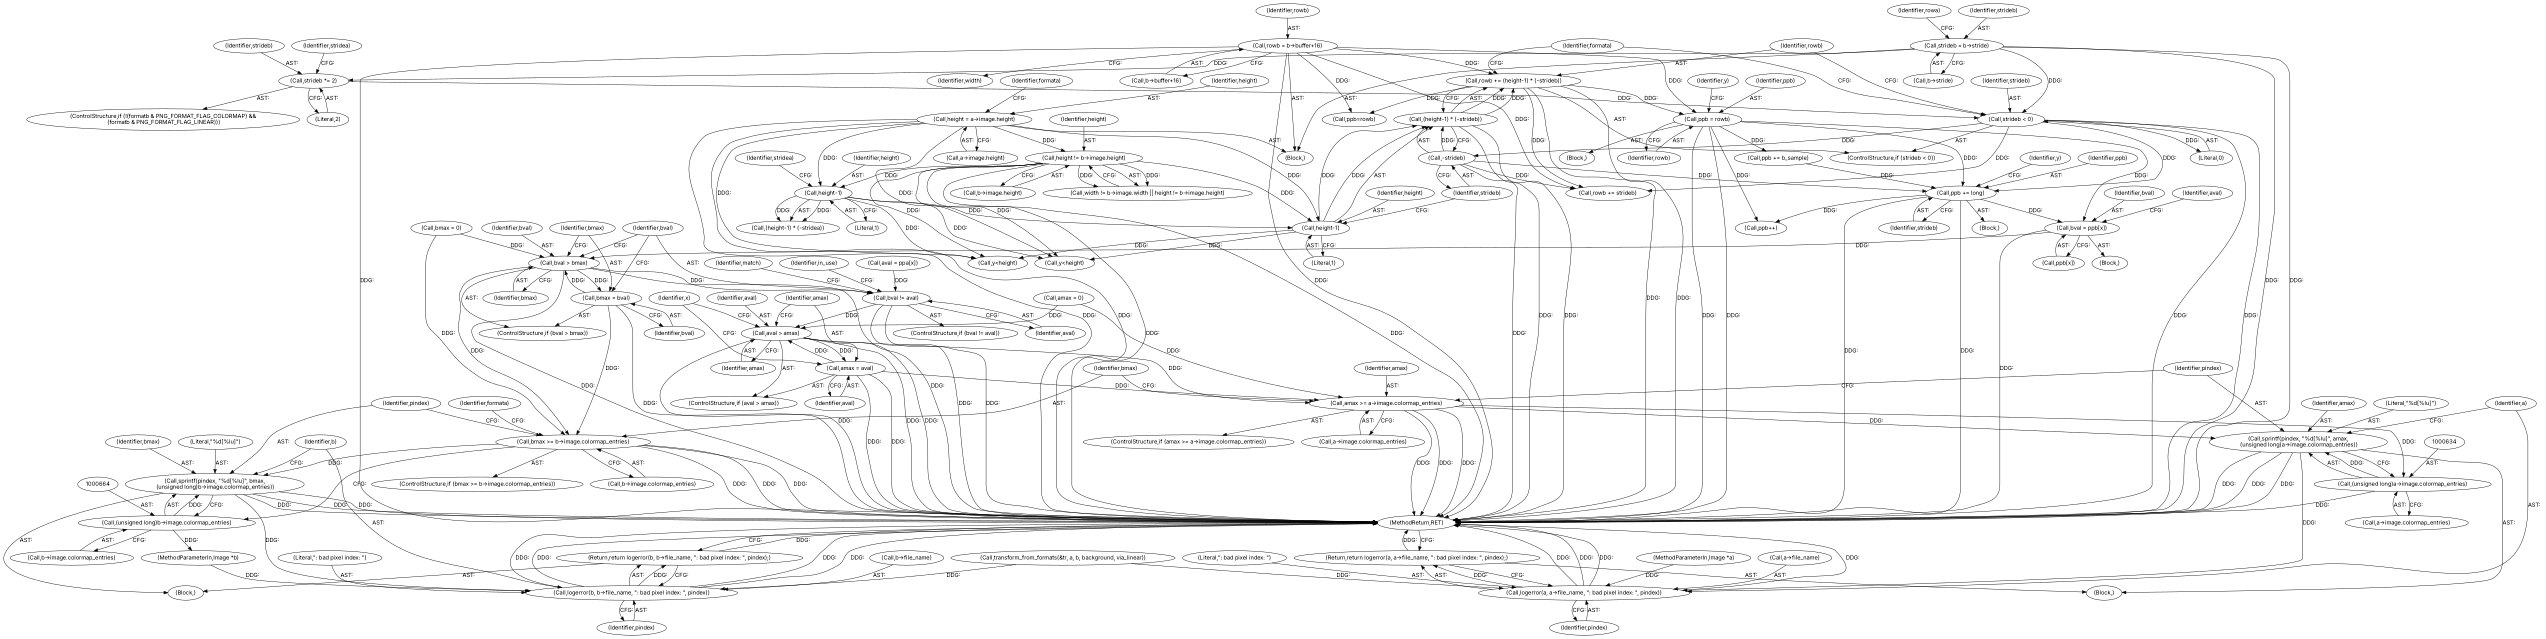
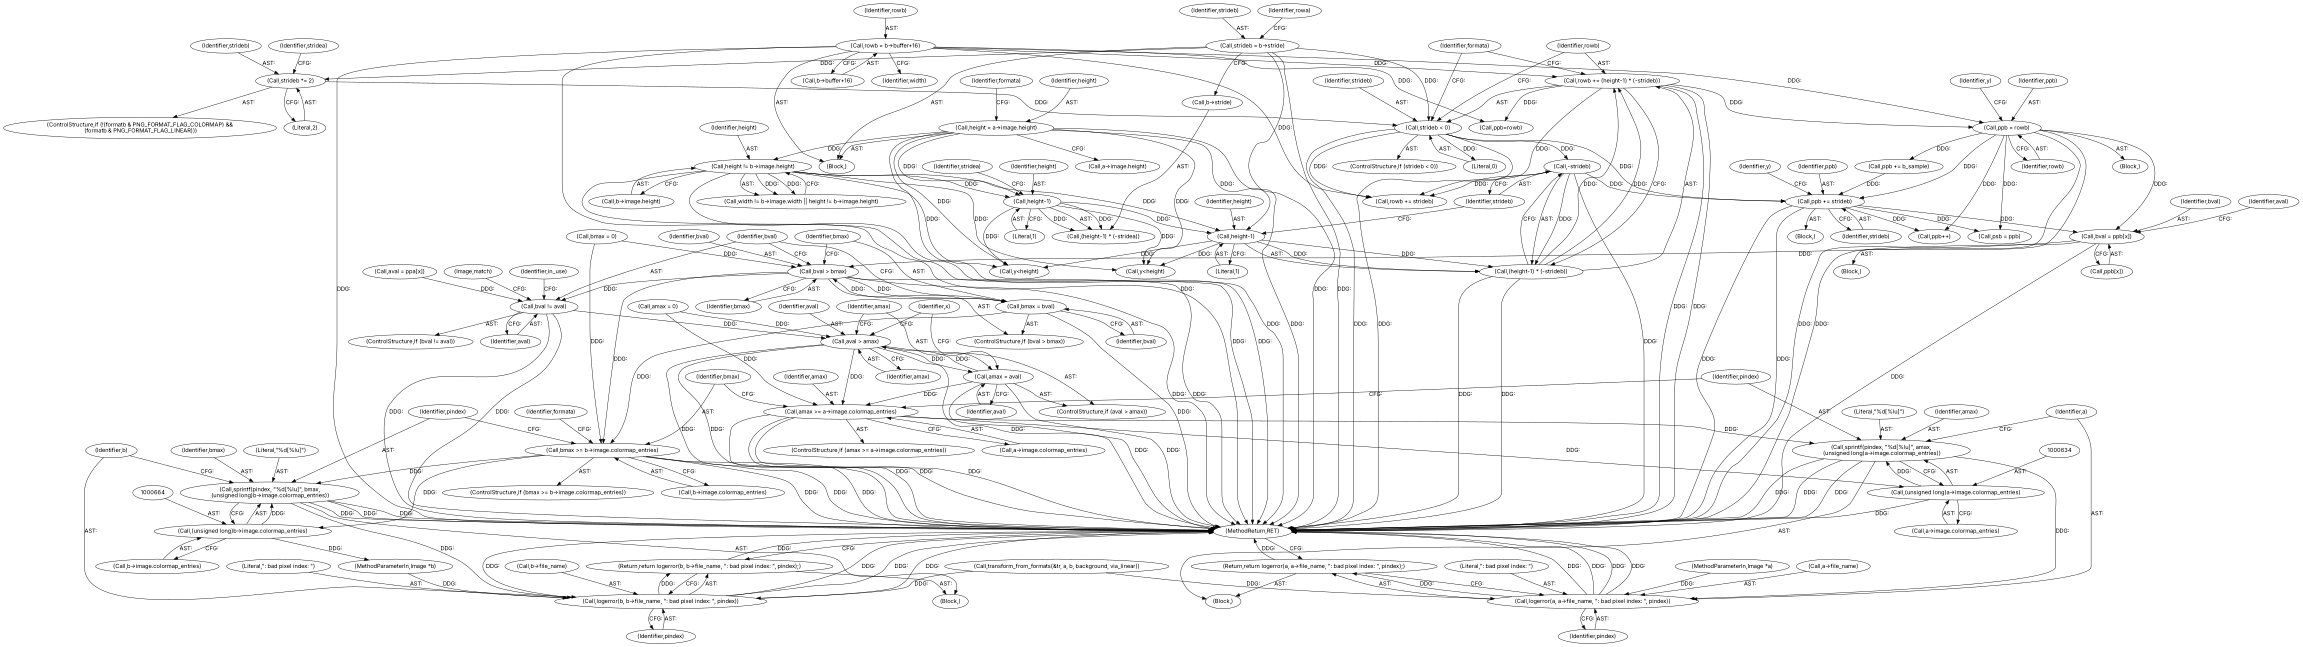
(1931, 63) -> (1164, 173)
(961, 141) -> none
(1700, 150) -> (1501, 94)
(1961, 193) -> (1825, 202)
none -> (2000, 237)
(738, 263) -> (473, 272)
(360, 484) -> (431, 493)
